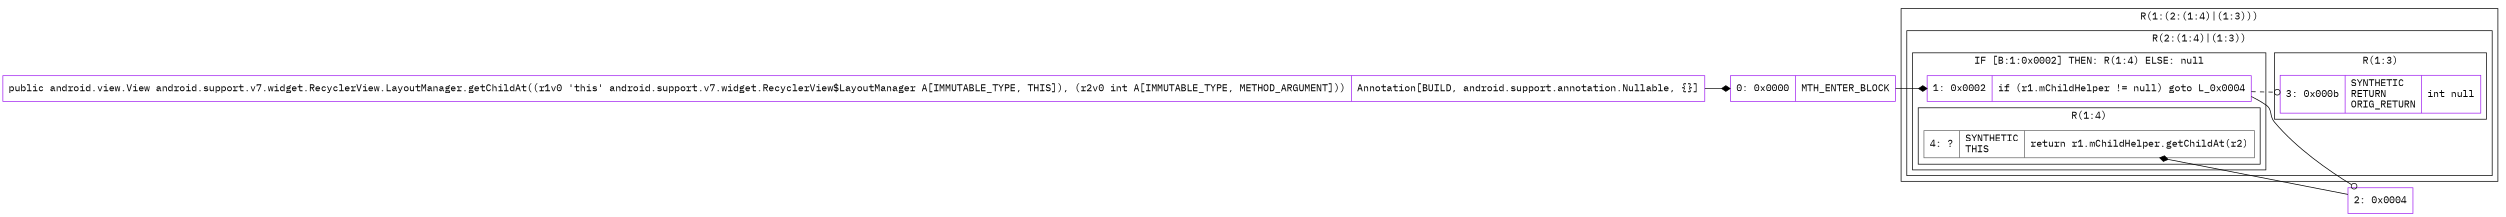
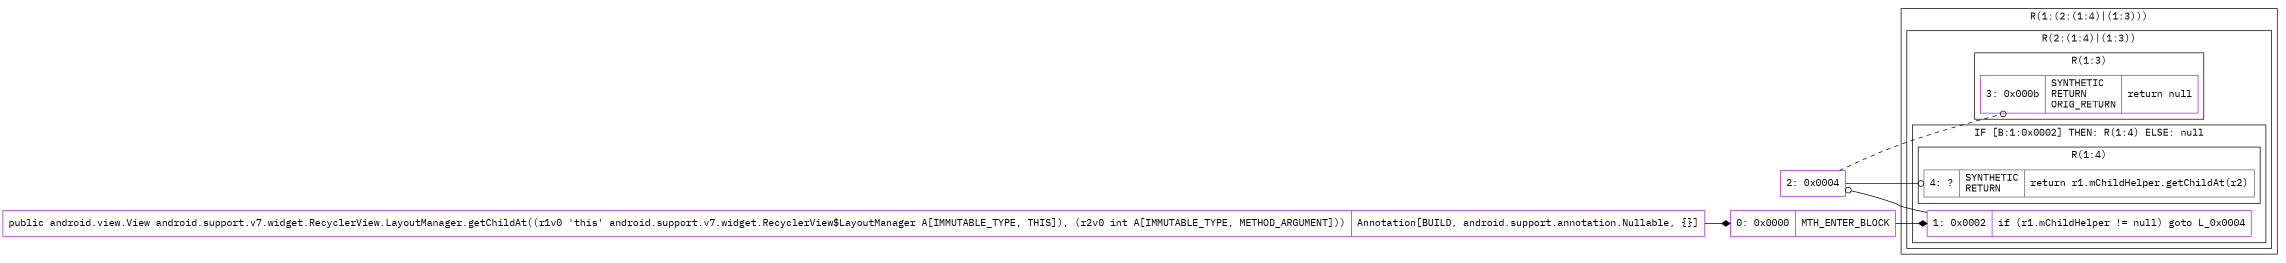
(2261, 92) -> (1918, 138)
(2451, 94) -> (2160, 94)
(1977, 149) -> (1983, 188)
(2303, 186) -> (1882, 183)
